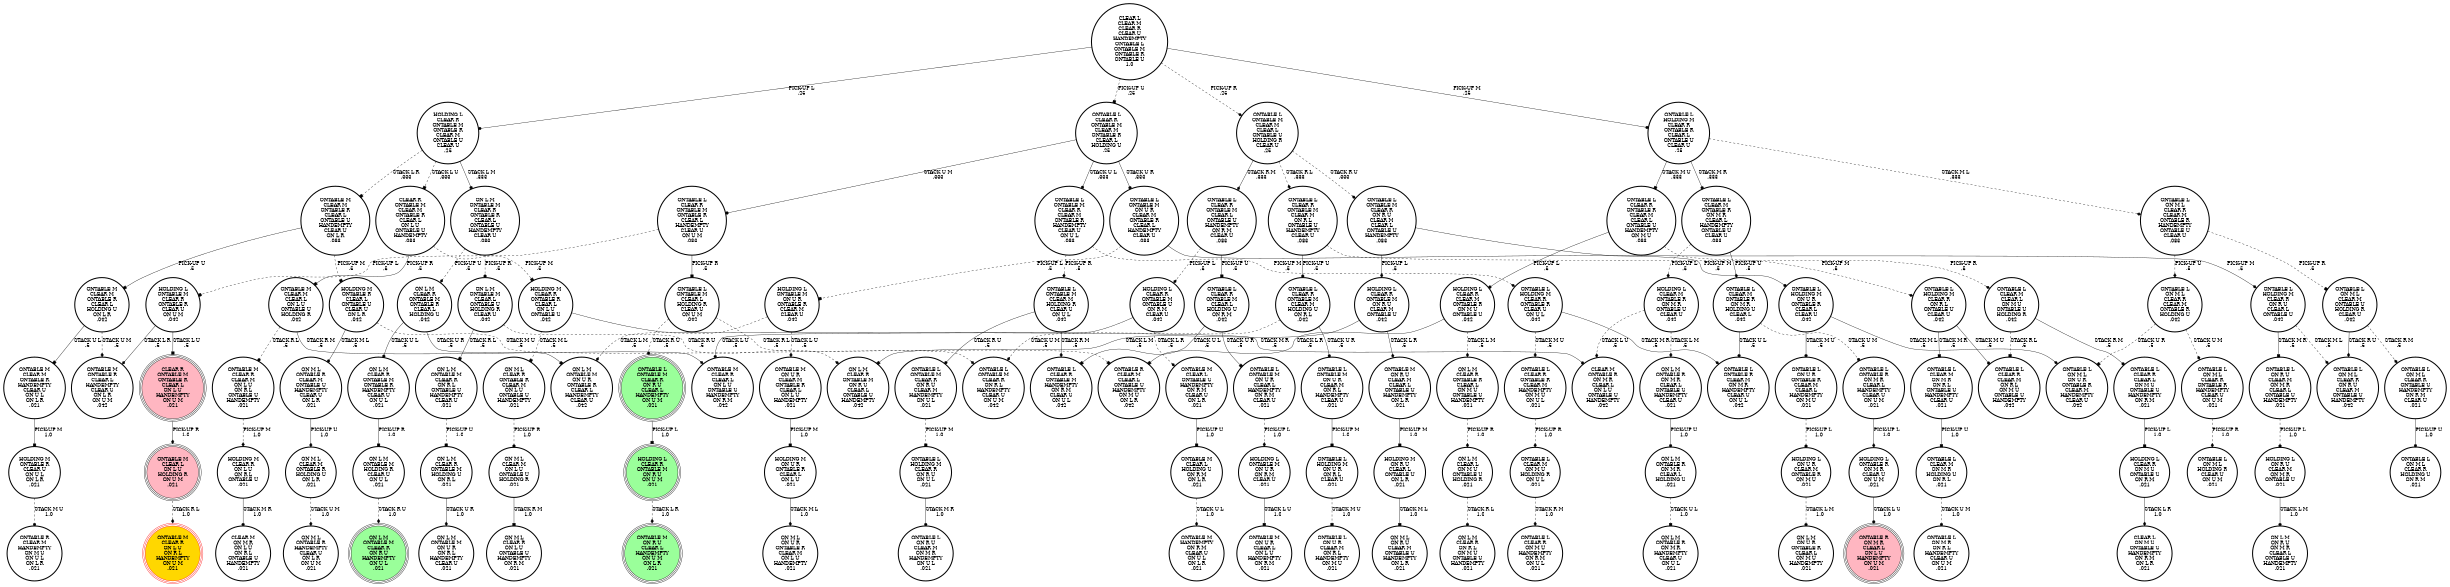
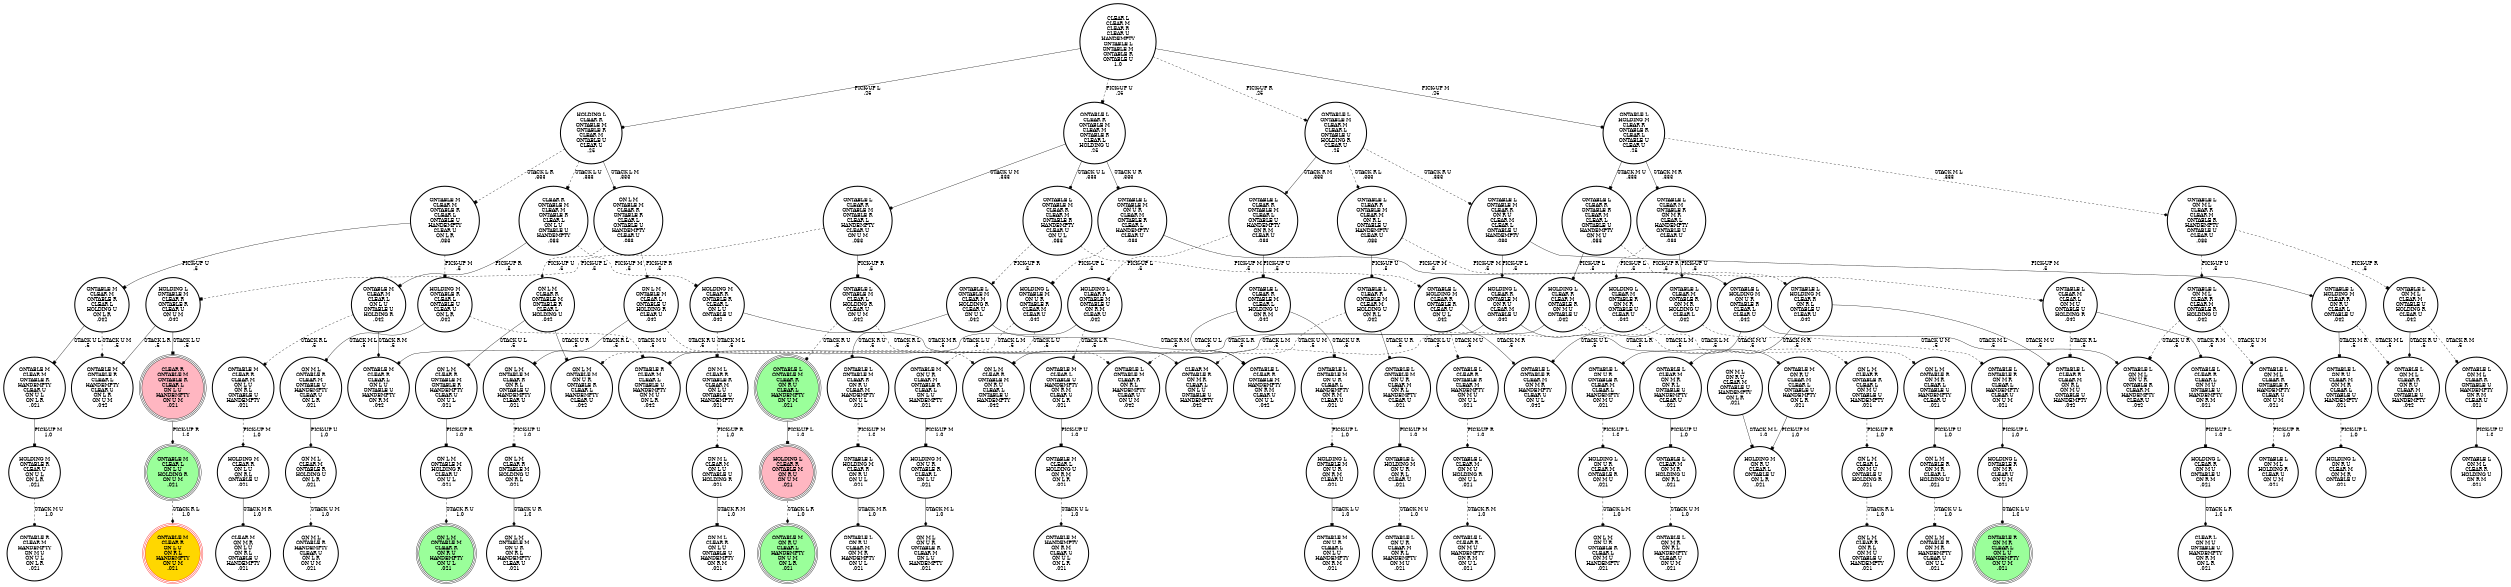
(173, 472) -> (173, 472)
(652, 472) -> (788, 472)
(1400, 510) -> (1747, 429)
(1874, 553) -> (2002, 553)
(2280, 553) -> none
